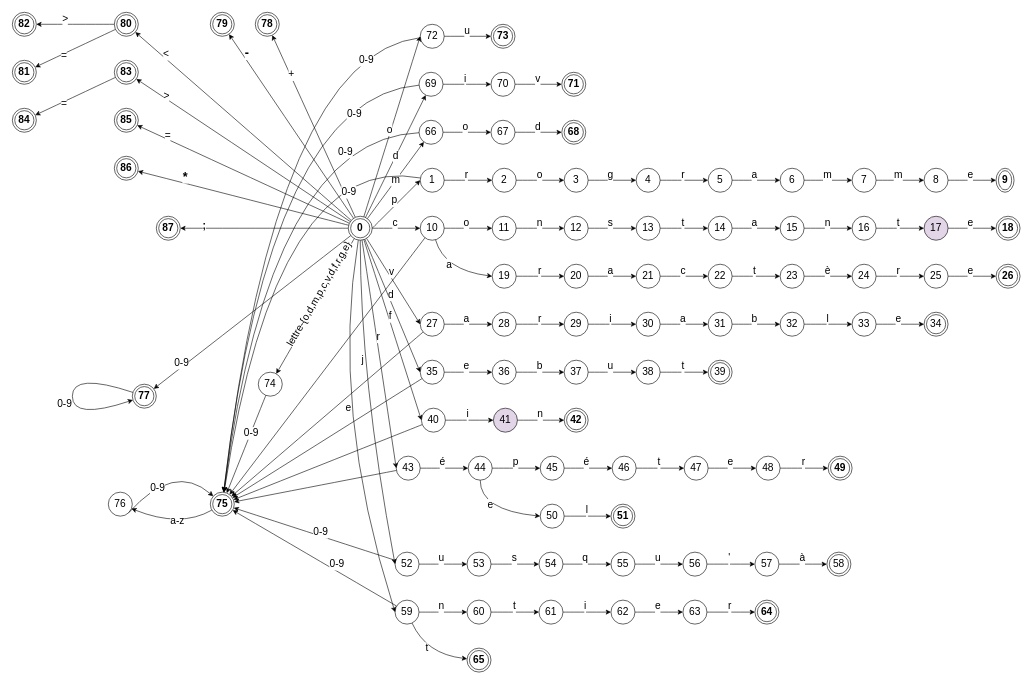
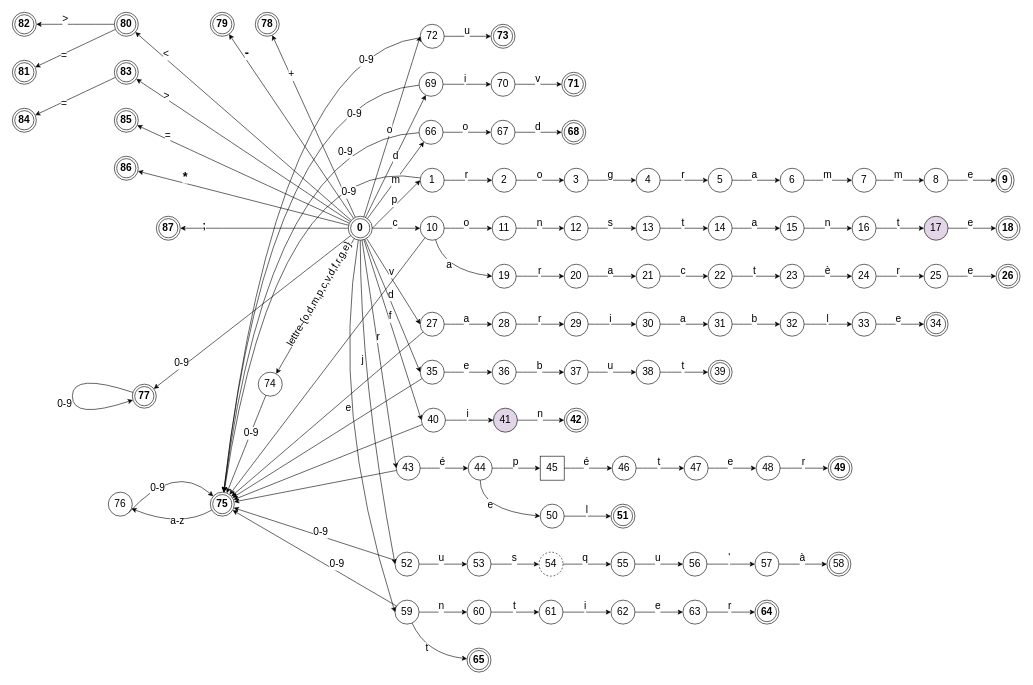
(552, 468) -> (552, 468)
(551, 564) -> (551, 564)
